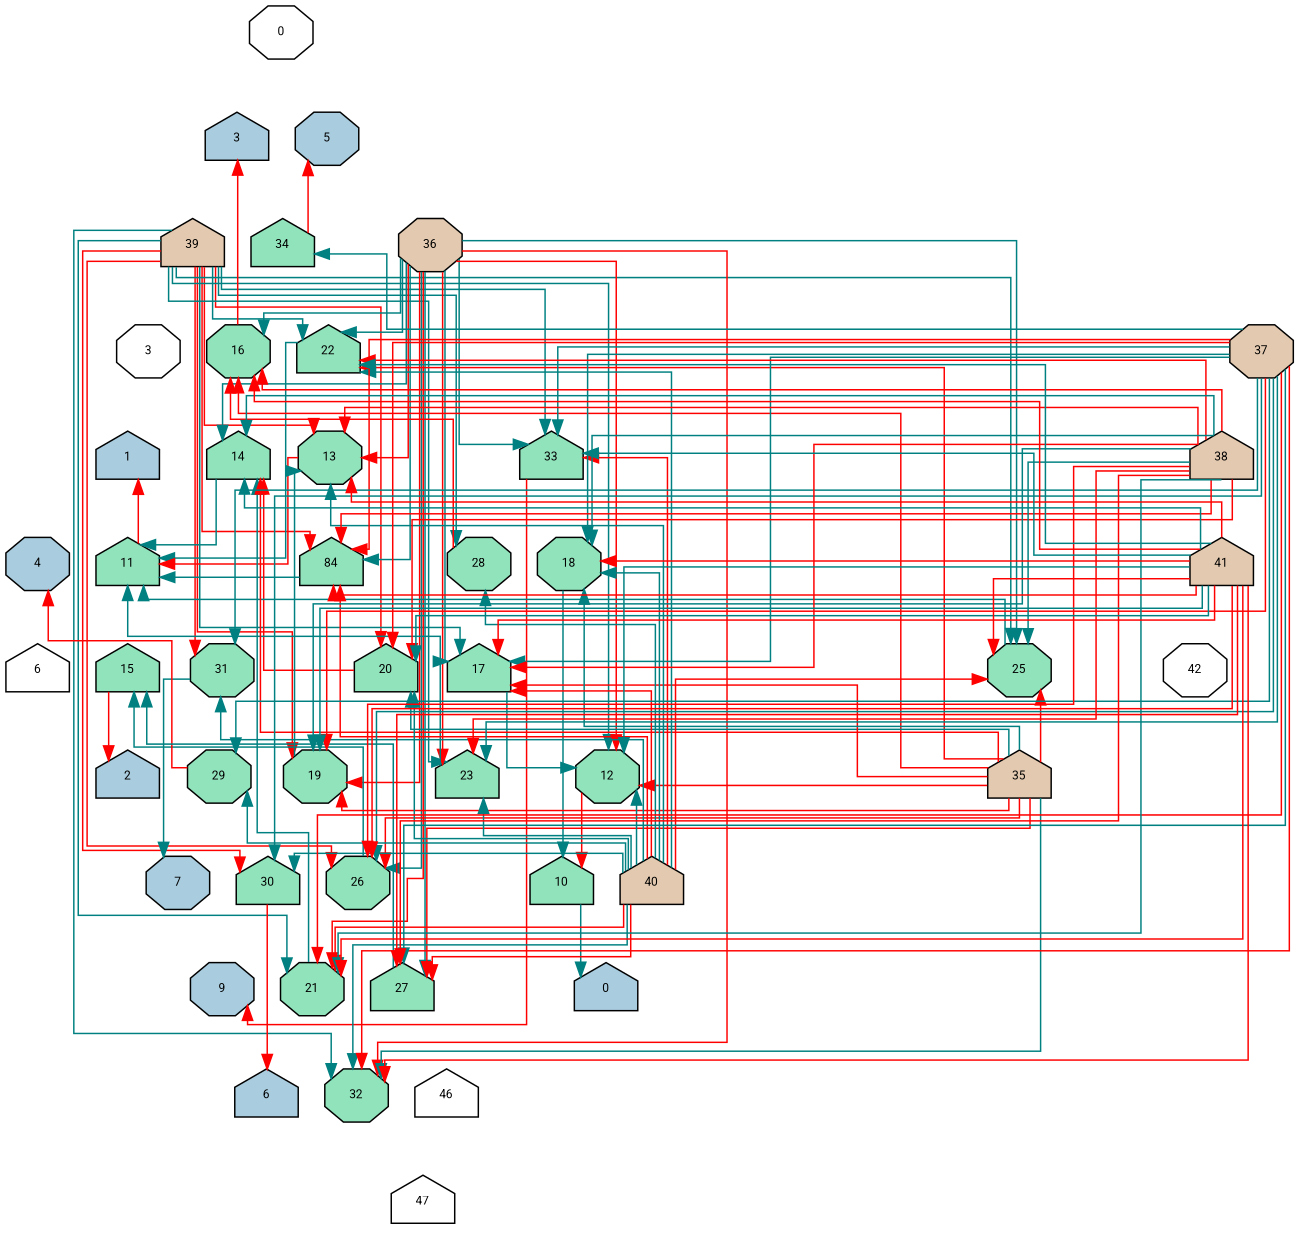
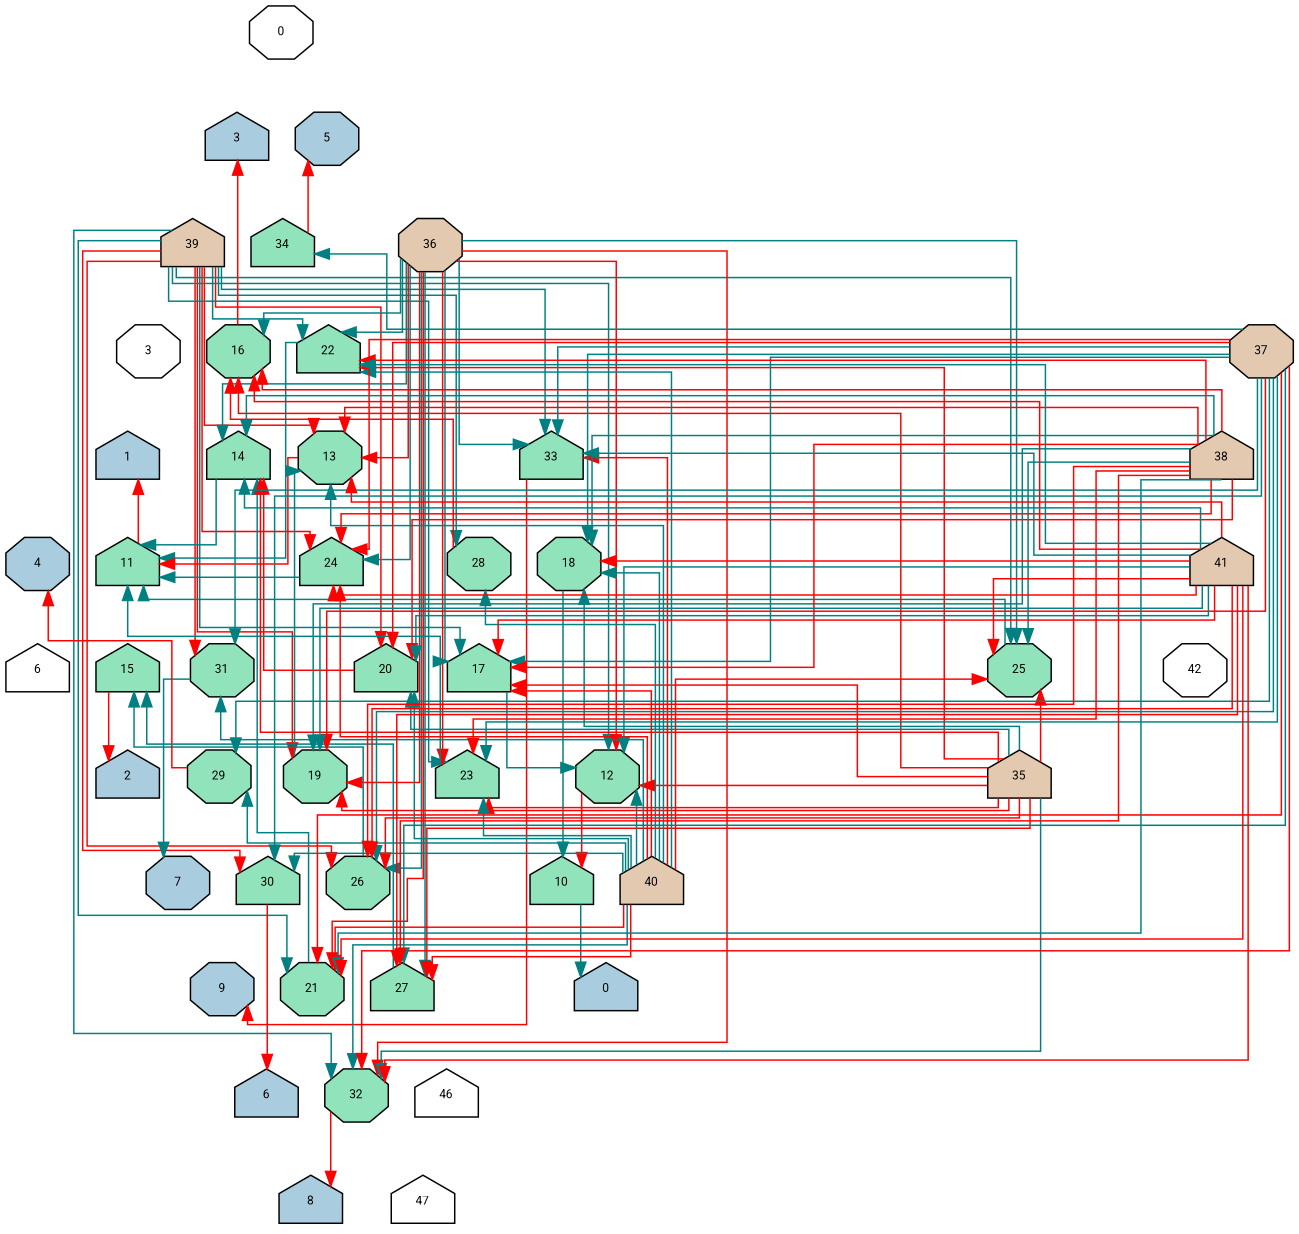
(331, 564) -> (331, 564)
none -> (748, 808)
none -> (311, 1202)
